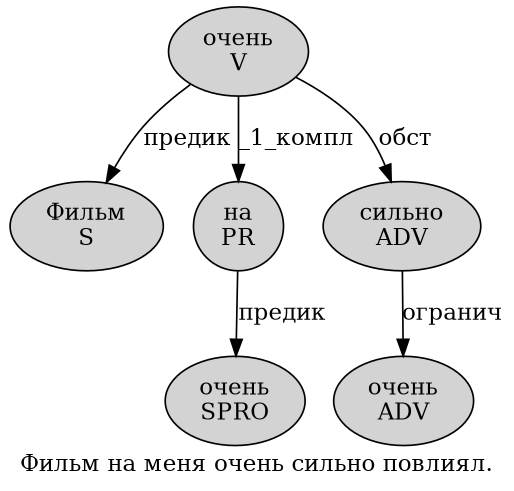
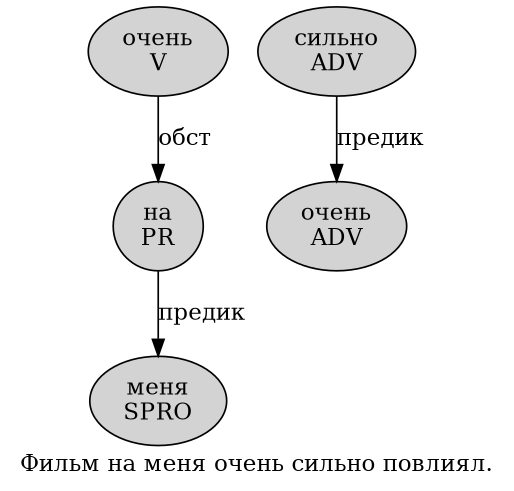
(349, 113) -> none
(297, 139) -> (185, 139)
(87, 226) -> none
(453, 314) -> (381, 139)
(235, 401) -> (158, 401)
